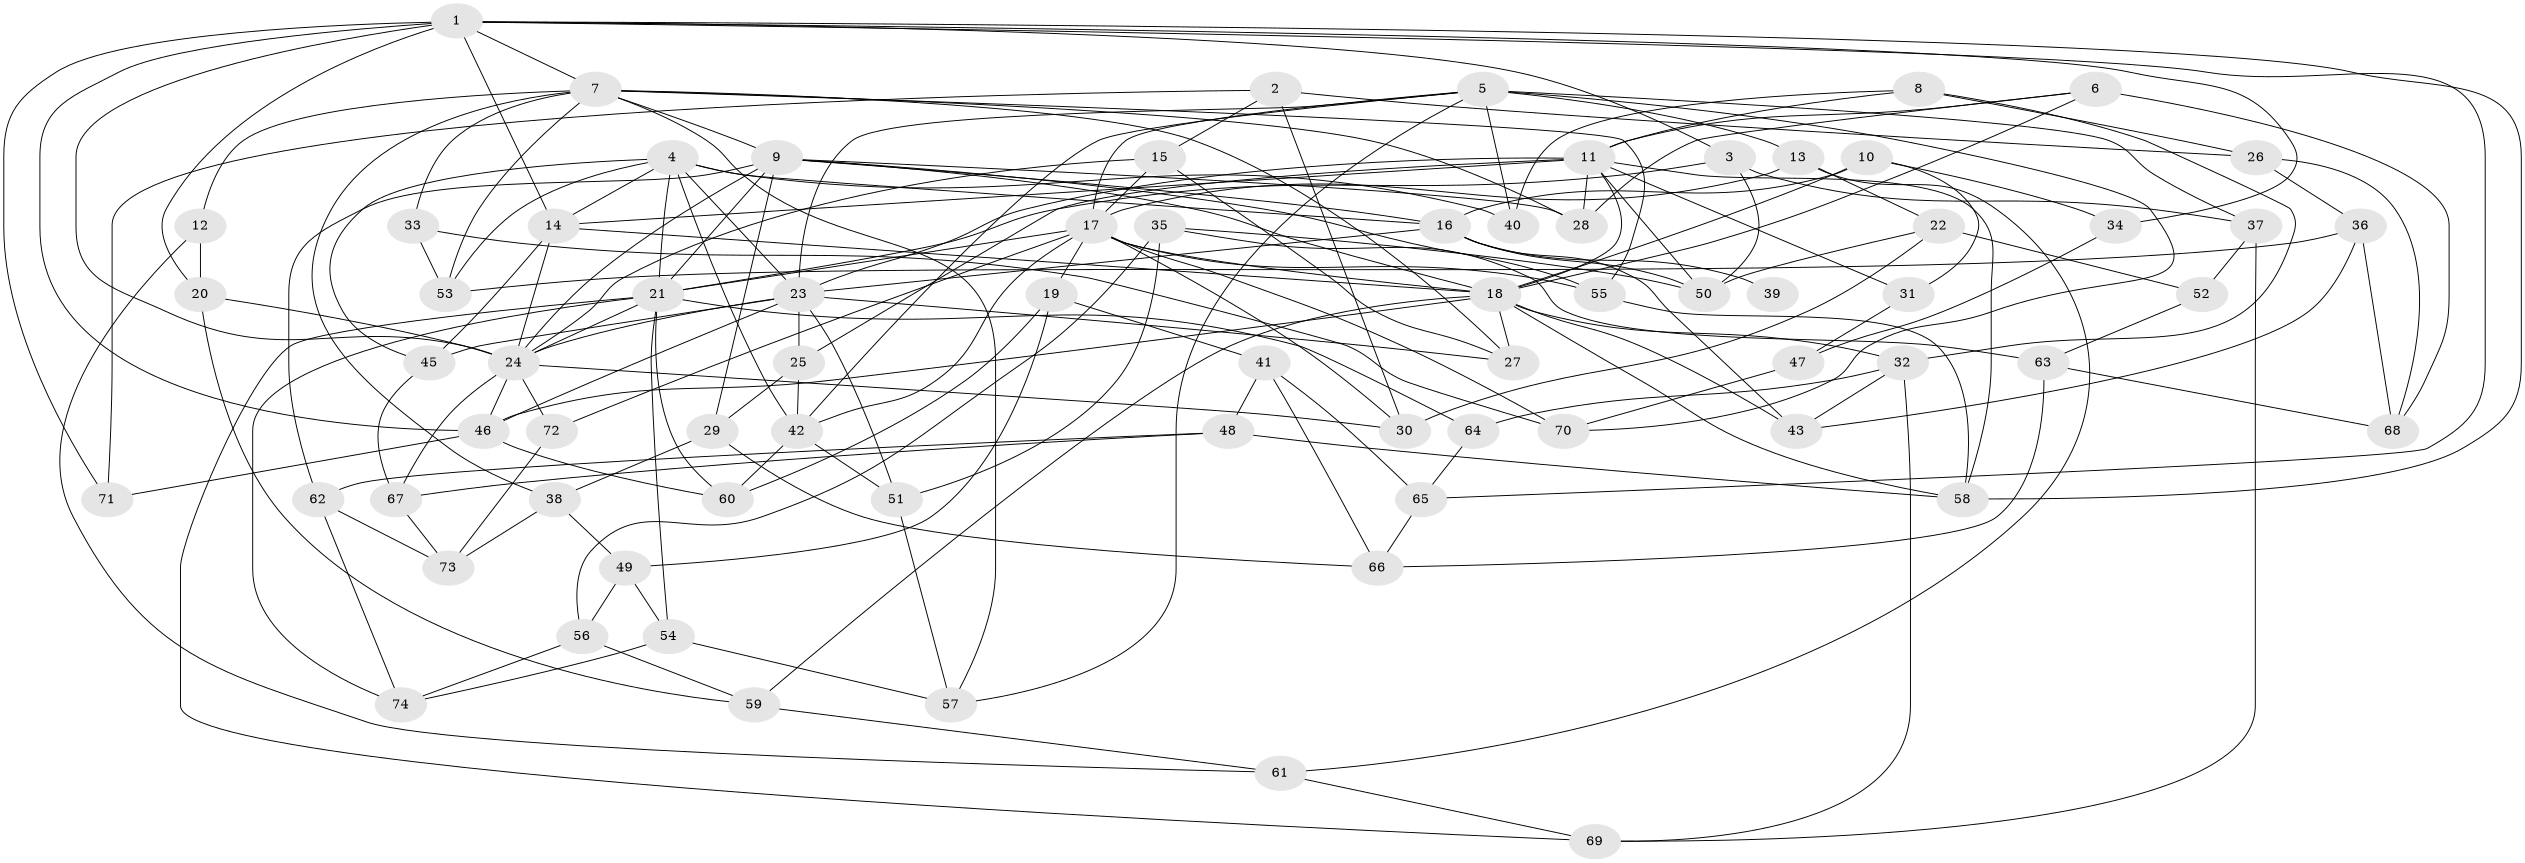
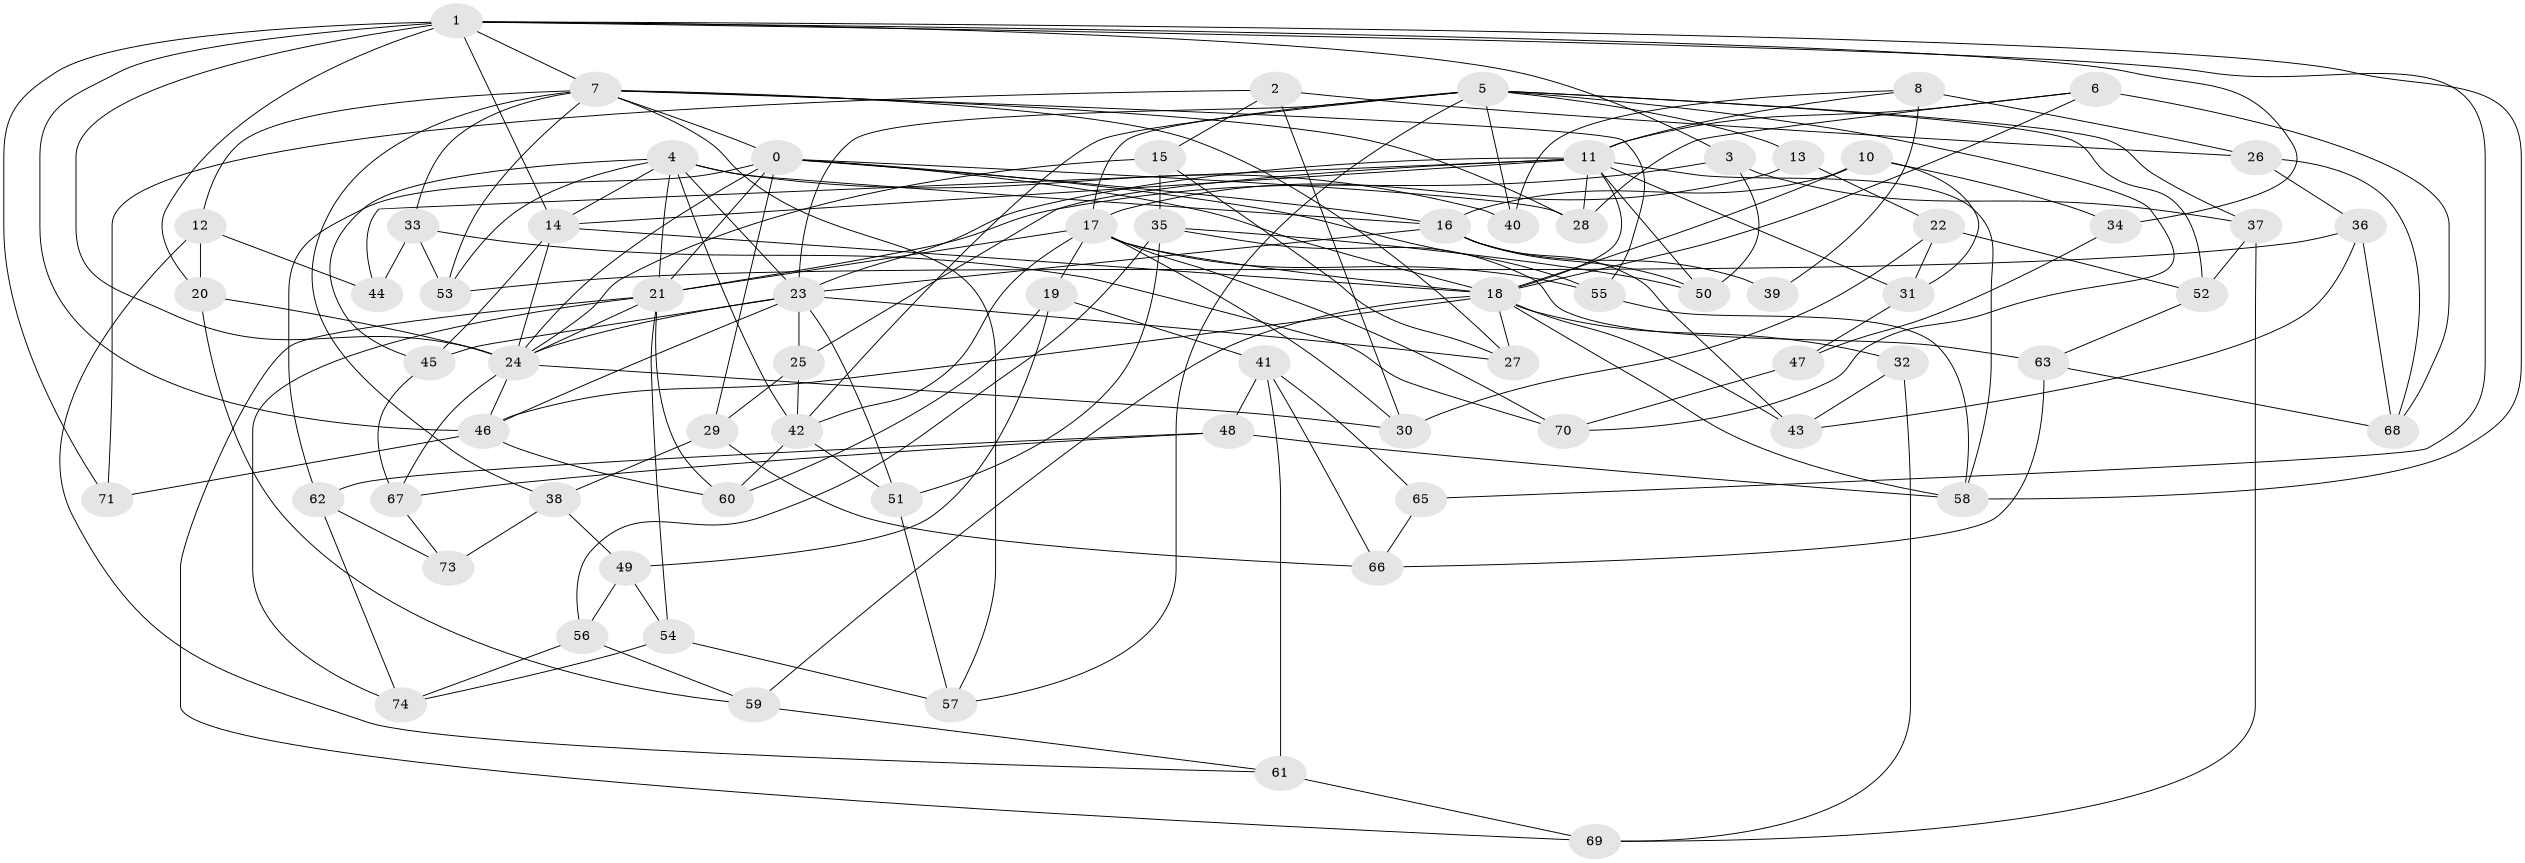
none -> (2065, 139)
(777, 158) -> (777, 158)
(1126, 192) -> (1160, 192)
(2295, 225) -> (1876, 209)
(1828, 253) -> (1925, 259)
none -> (377, 294)
(552, 431) -> none
(1473, 431) -> none
(1932, 586) -> (1281, 577)
